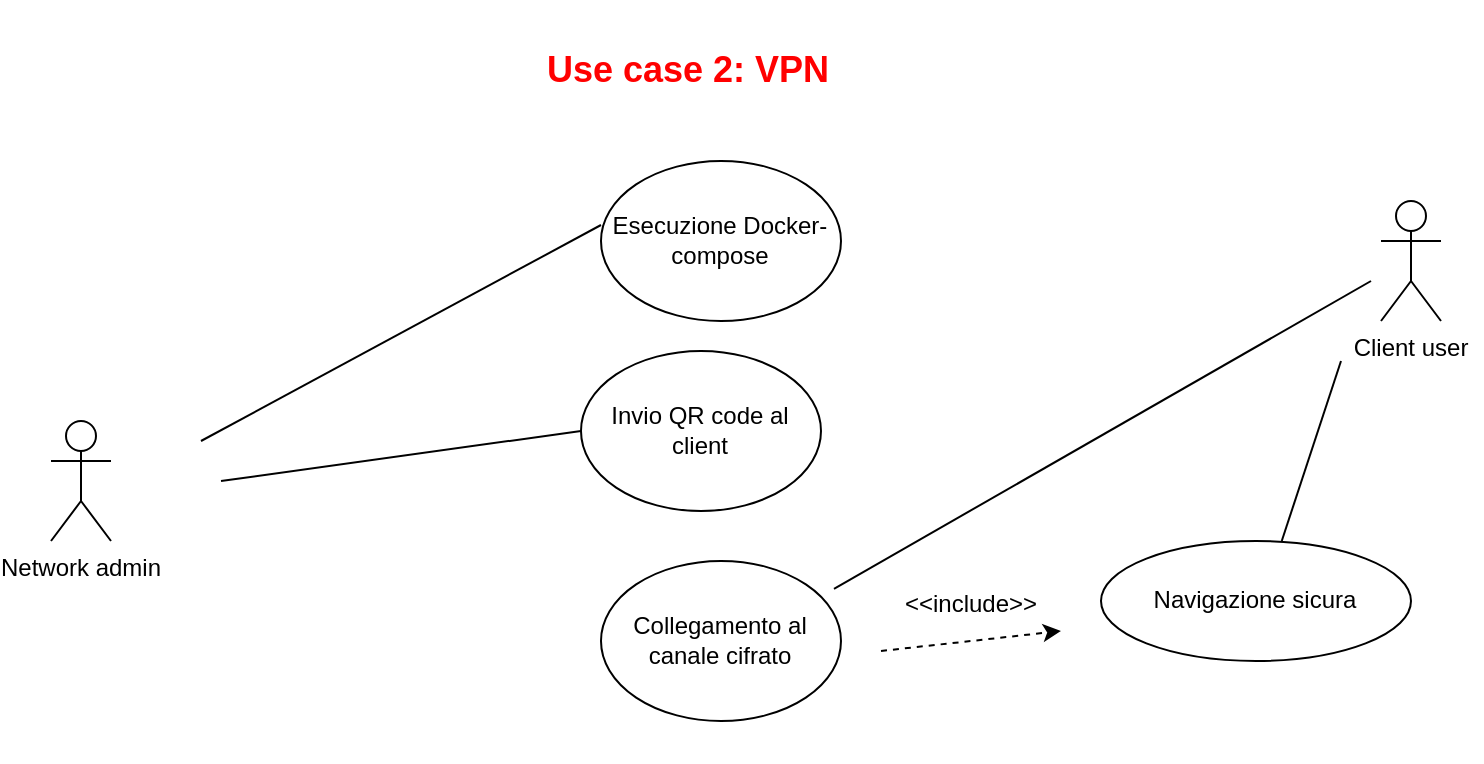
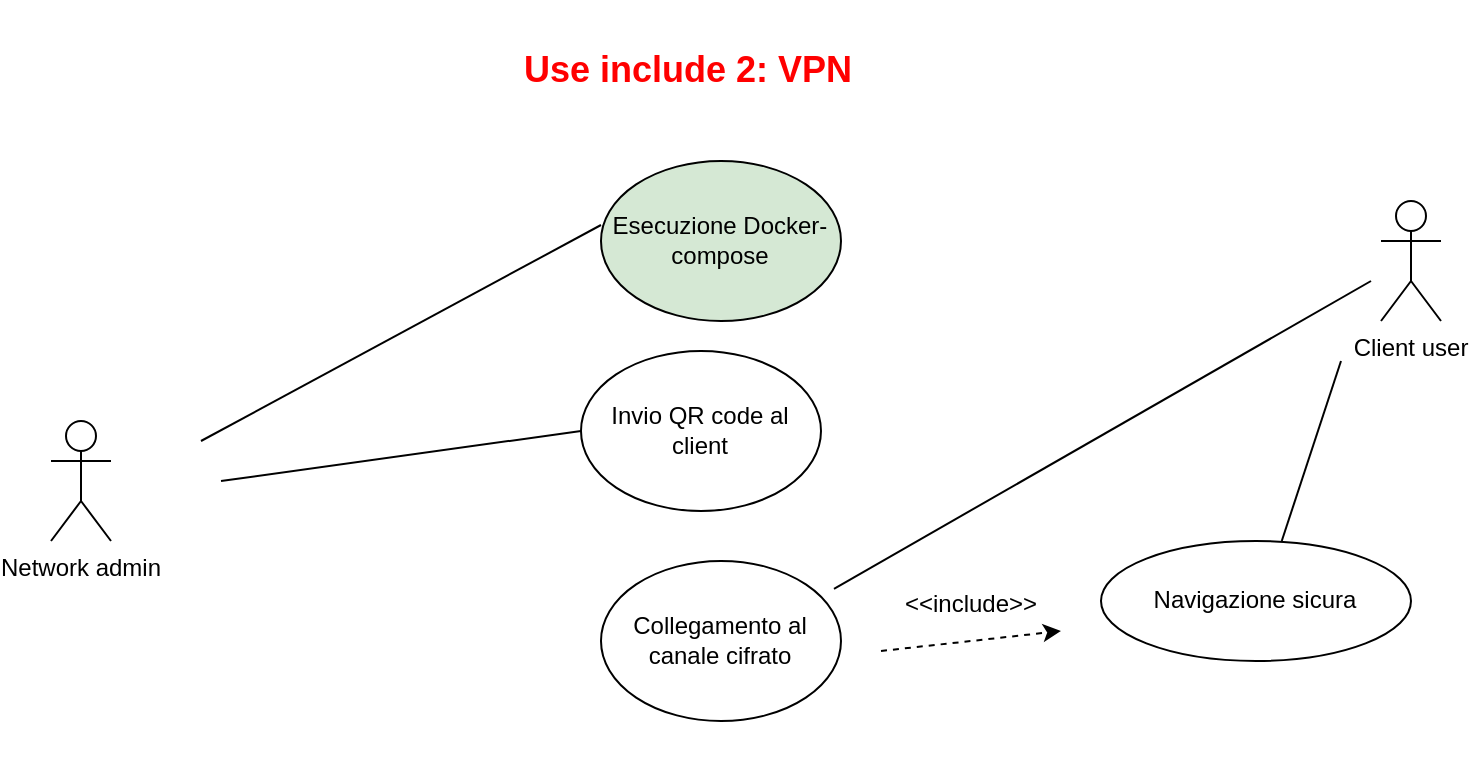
(689, 71) -> (689, 71)
(721, 241) -> (721, 241)
